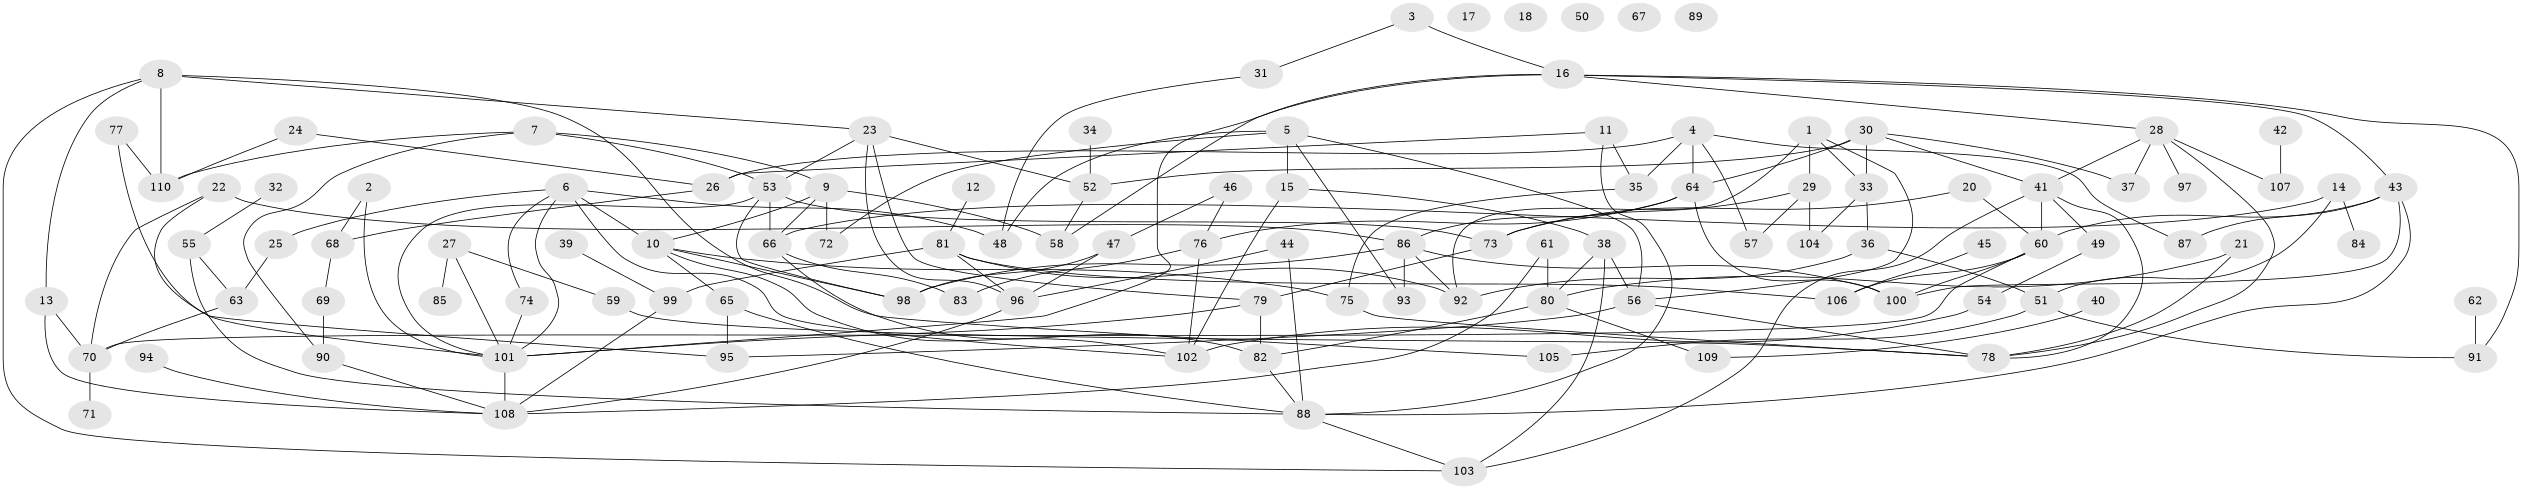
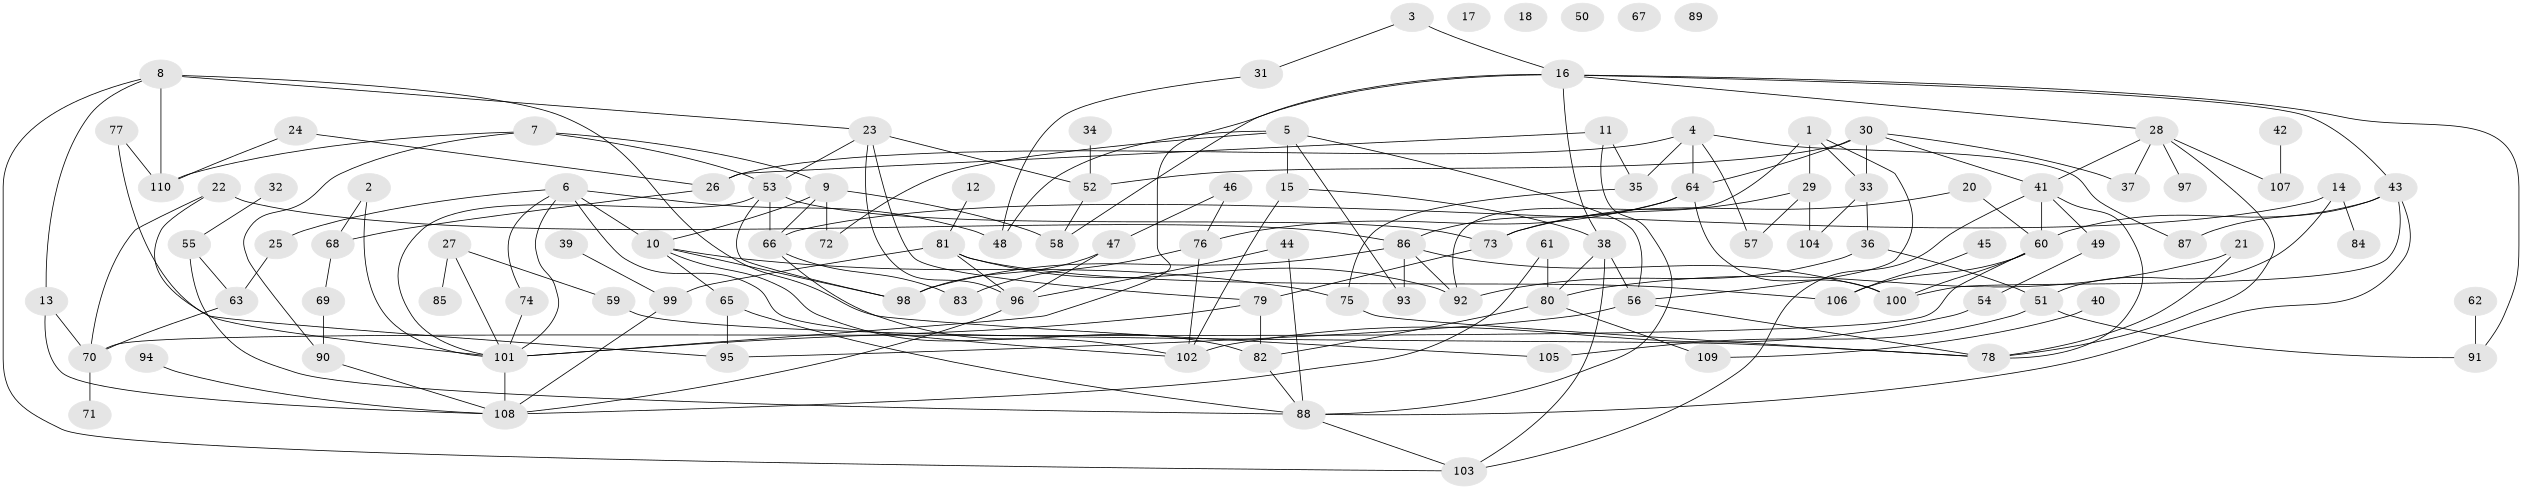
none -> (1572, 162)
